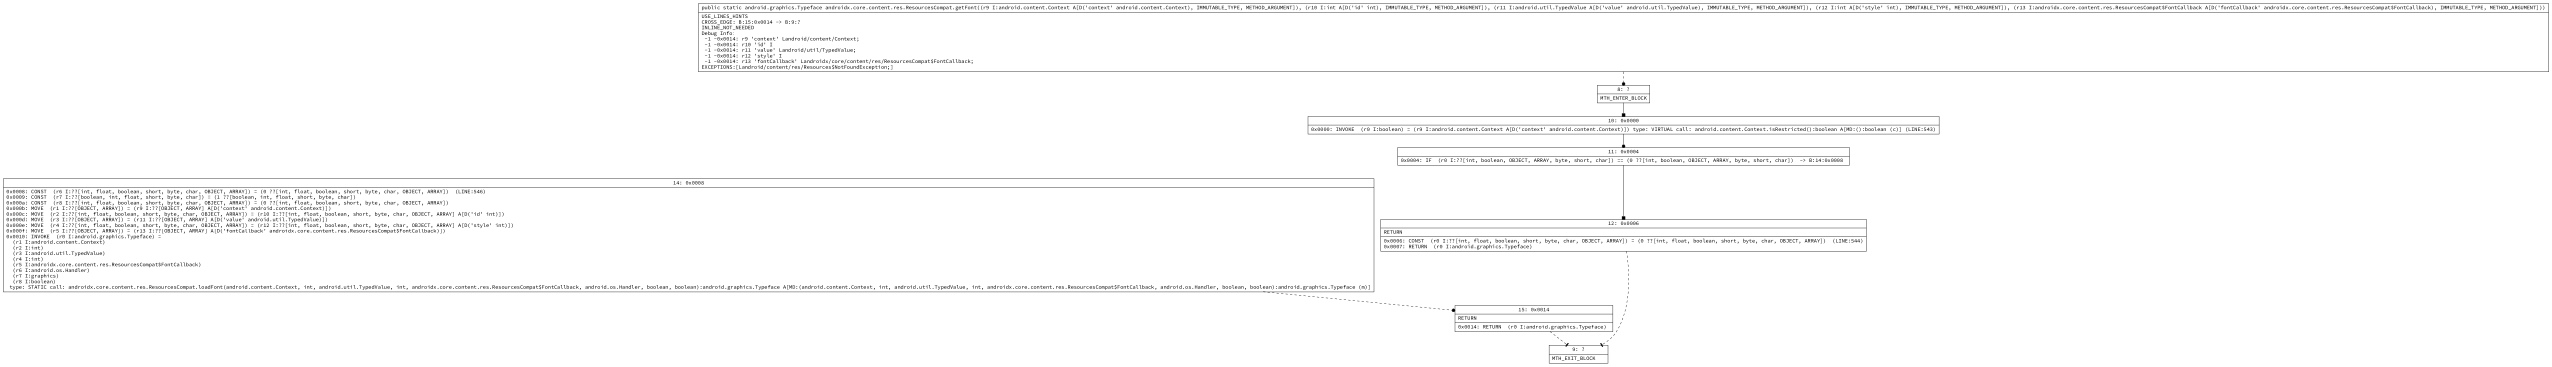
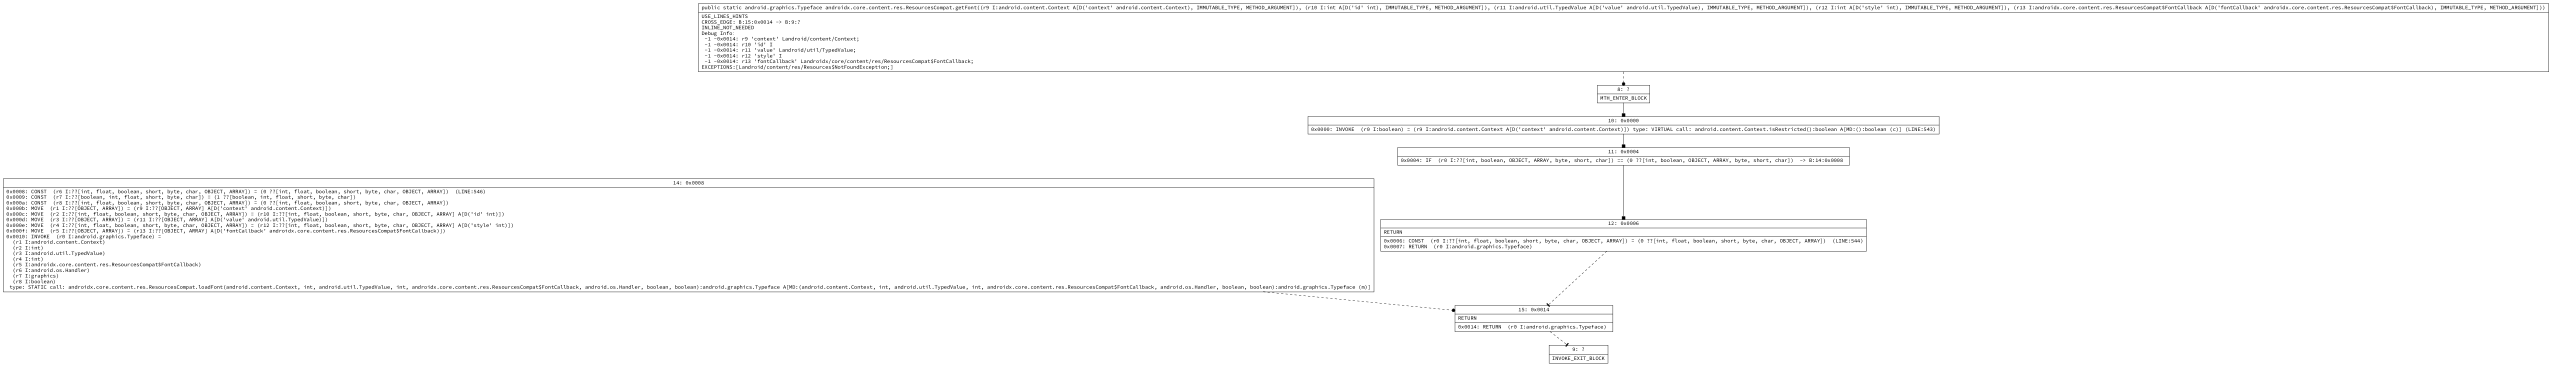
(1624, 139) -> (1624, 139)
(1627, 302) -> (1578, 278)
(1574, 358) -> (1579, 358)
